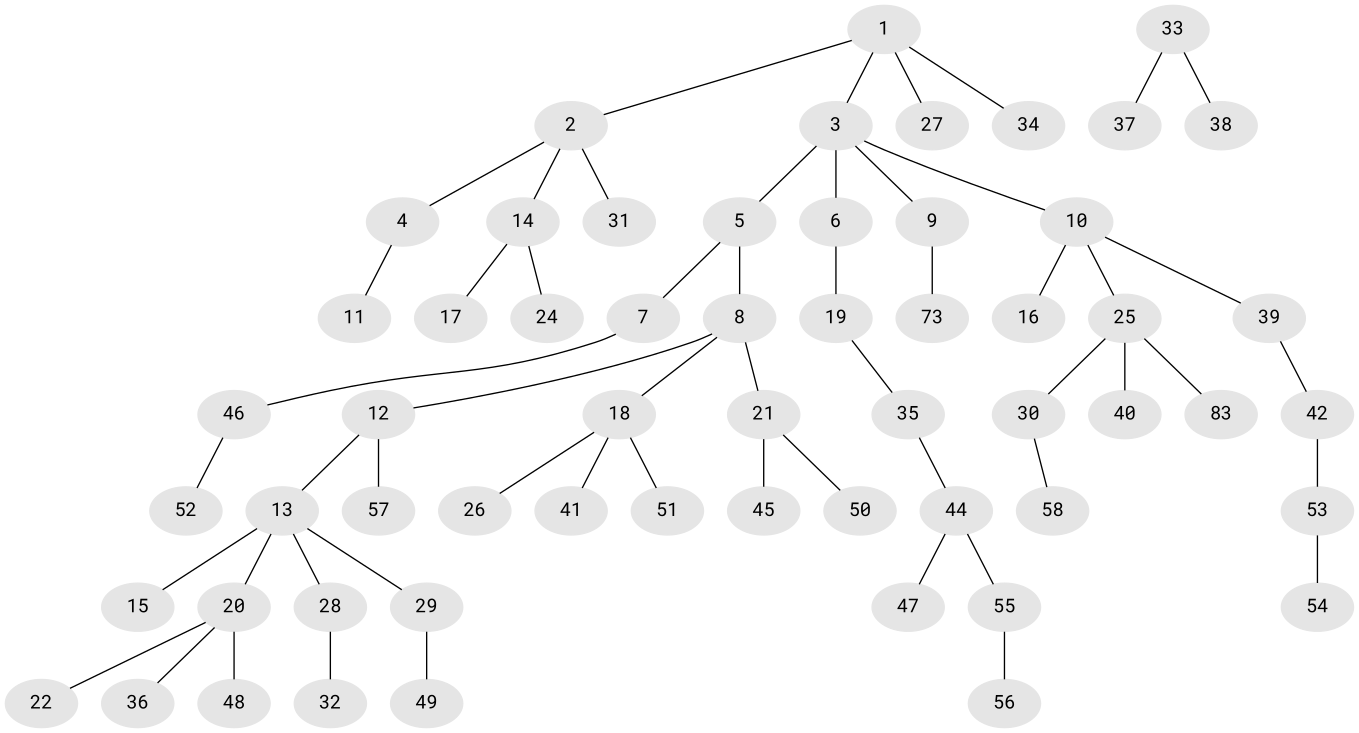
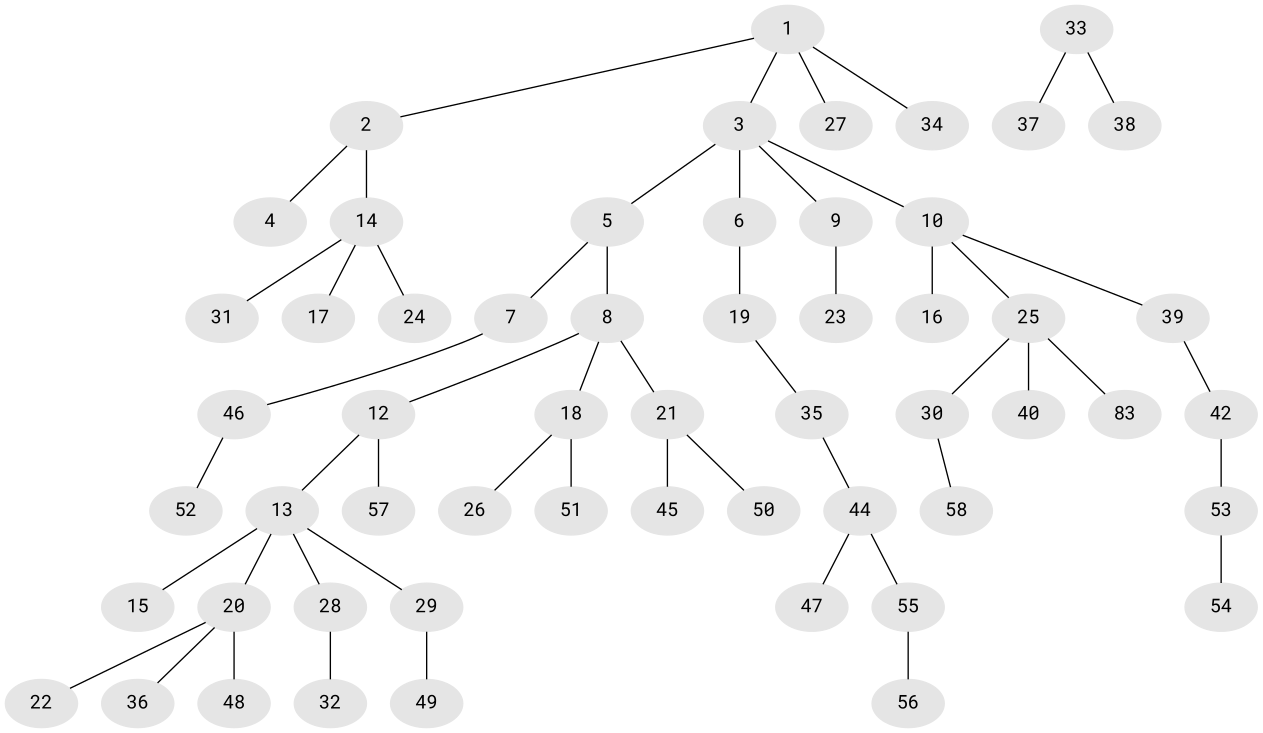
(595, 174) -> (294, 270)
(354, 318) -> none
(932, 318) -> (836, 318)
(571, 511) -> none
